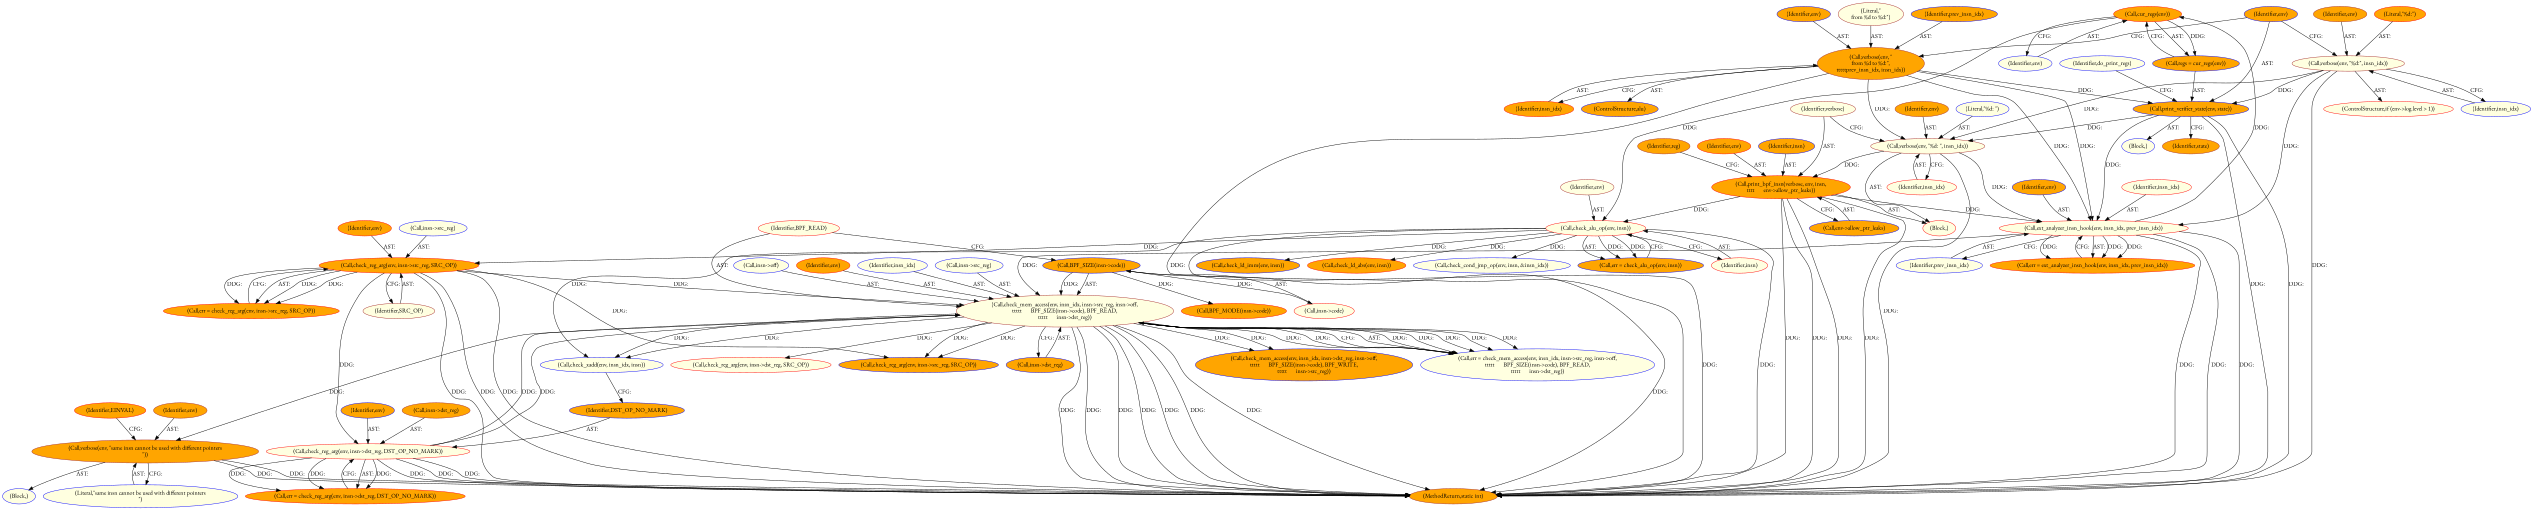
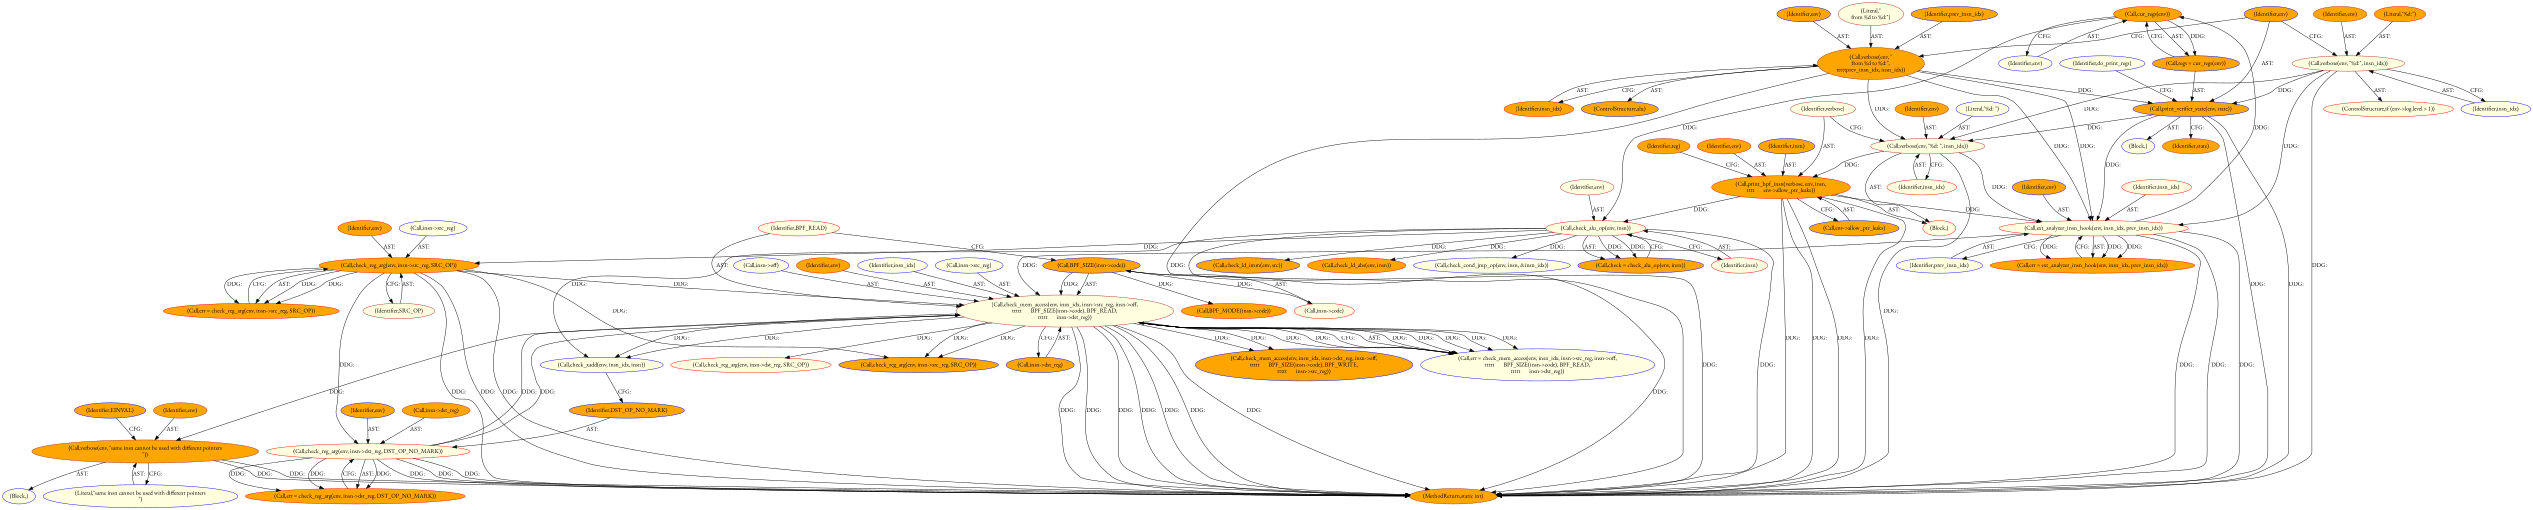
(1248, 265) -> (1248, 265)
(1641, 265) -> (1641, 265)
(110, 410) -> (110, 410)
